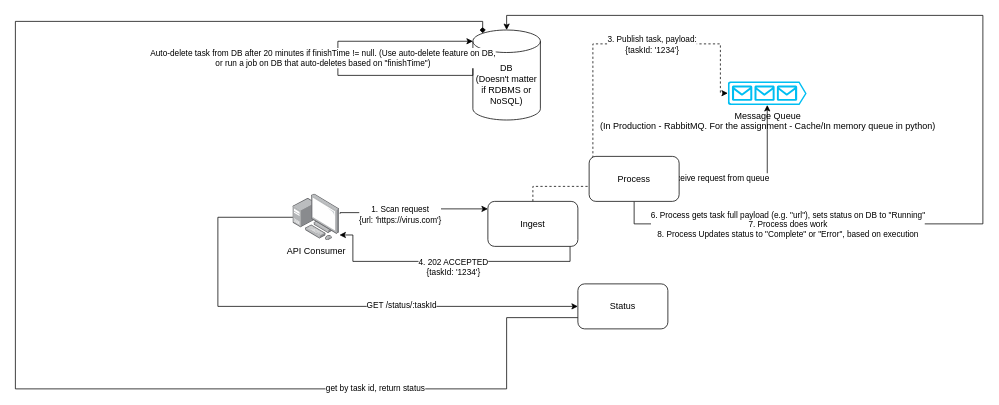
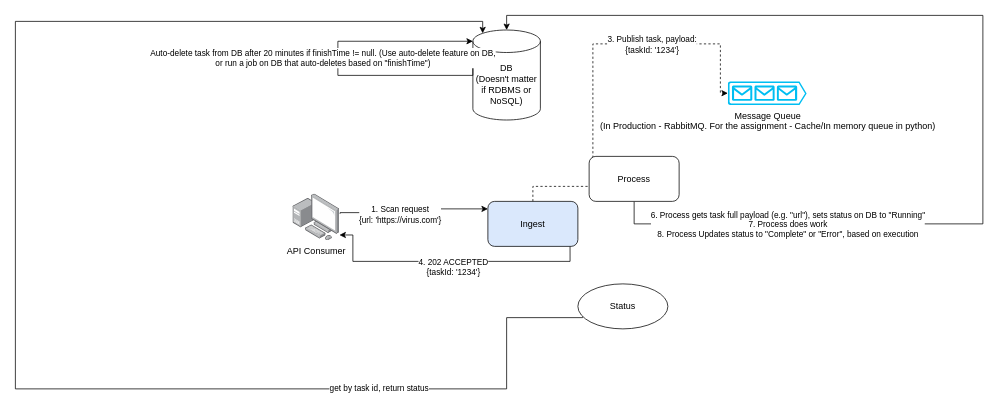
(483, 26) -> (483, 26)
(757, 179) -> none
(533, 224) -> (533, 224)
(394, 306) -> none
(623, 306) -> (623, 306)
